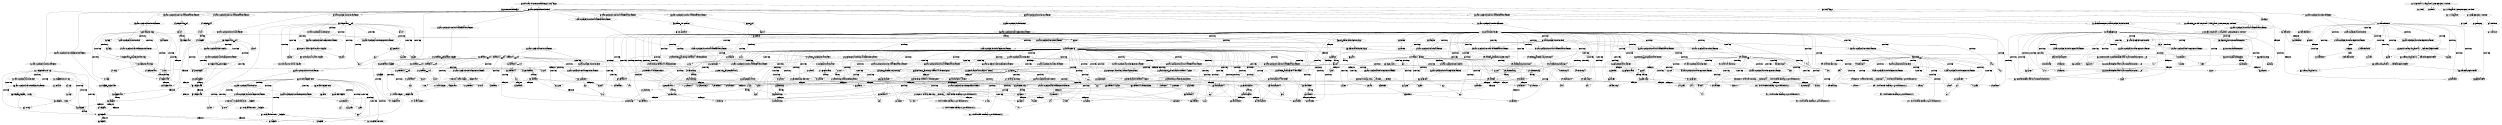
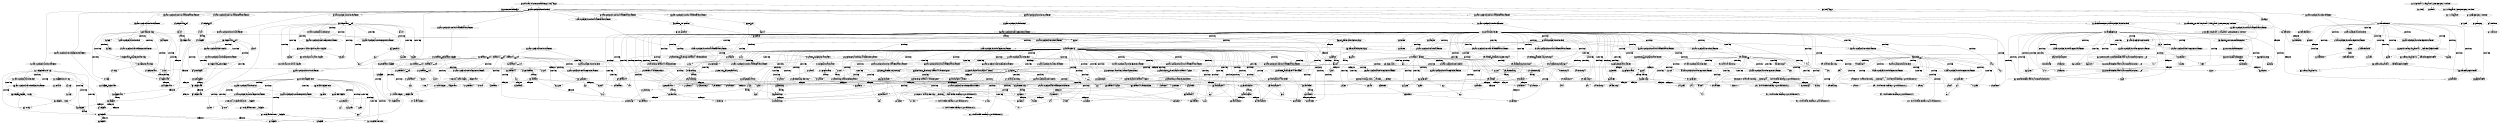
(2174, 33) -> (2085, 37)
(926, 75) -> (926, 75)
none -> (1599, 86)
